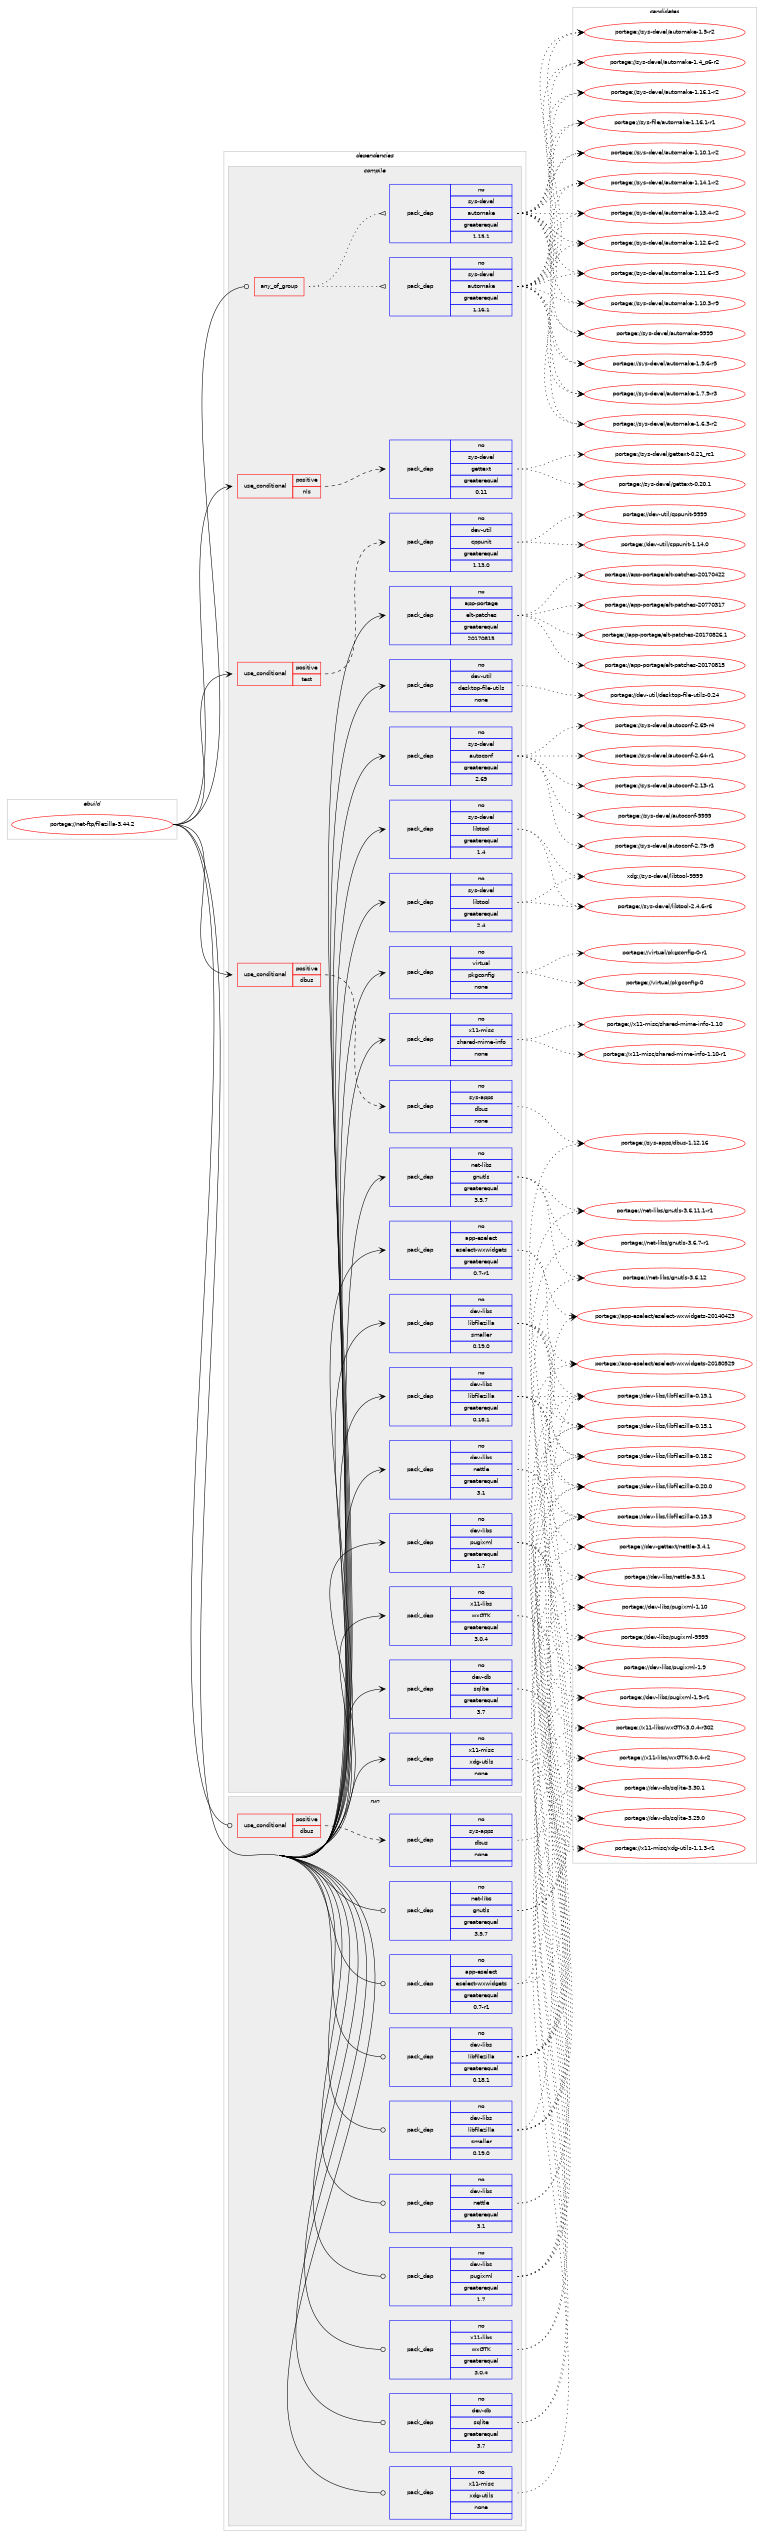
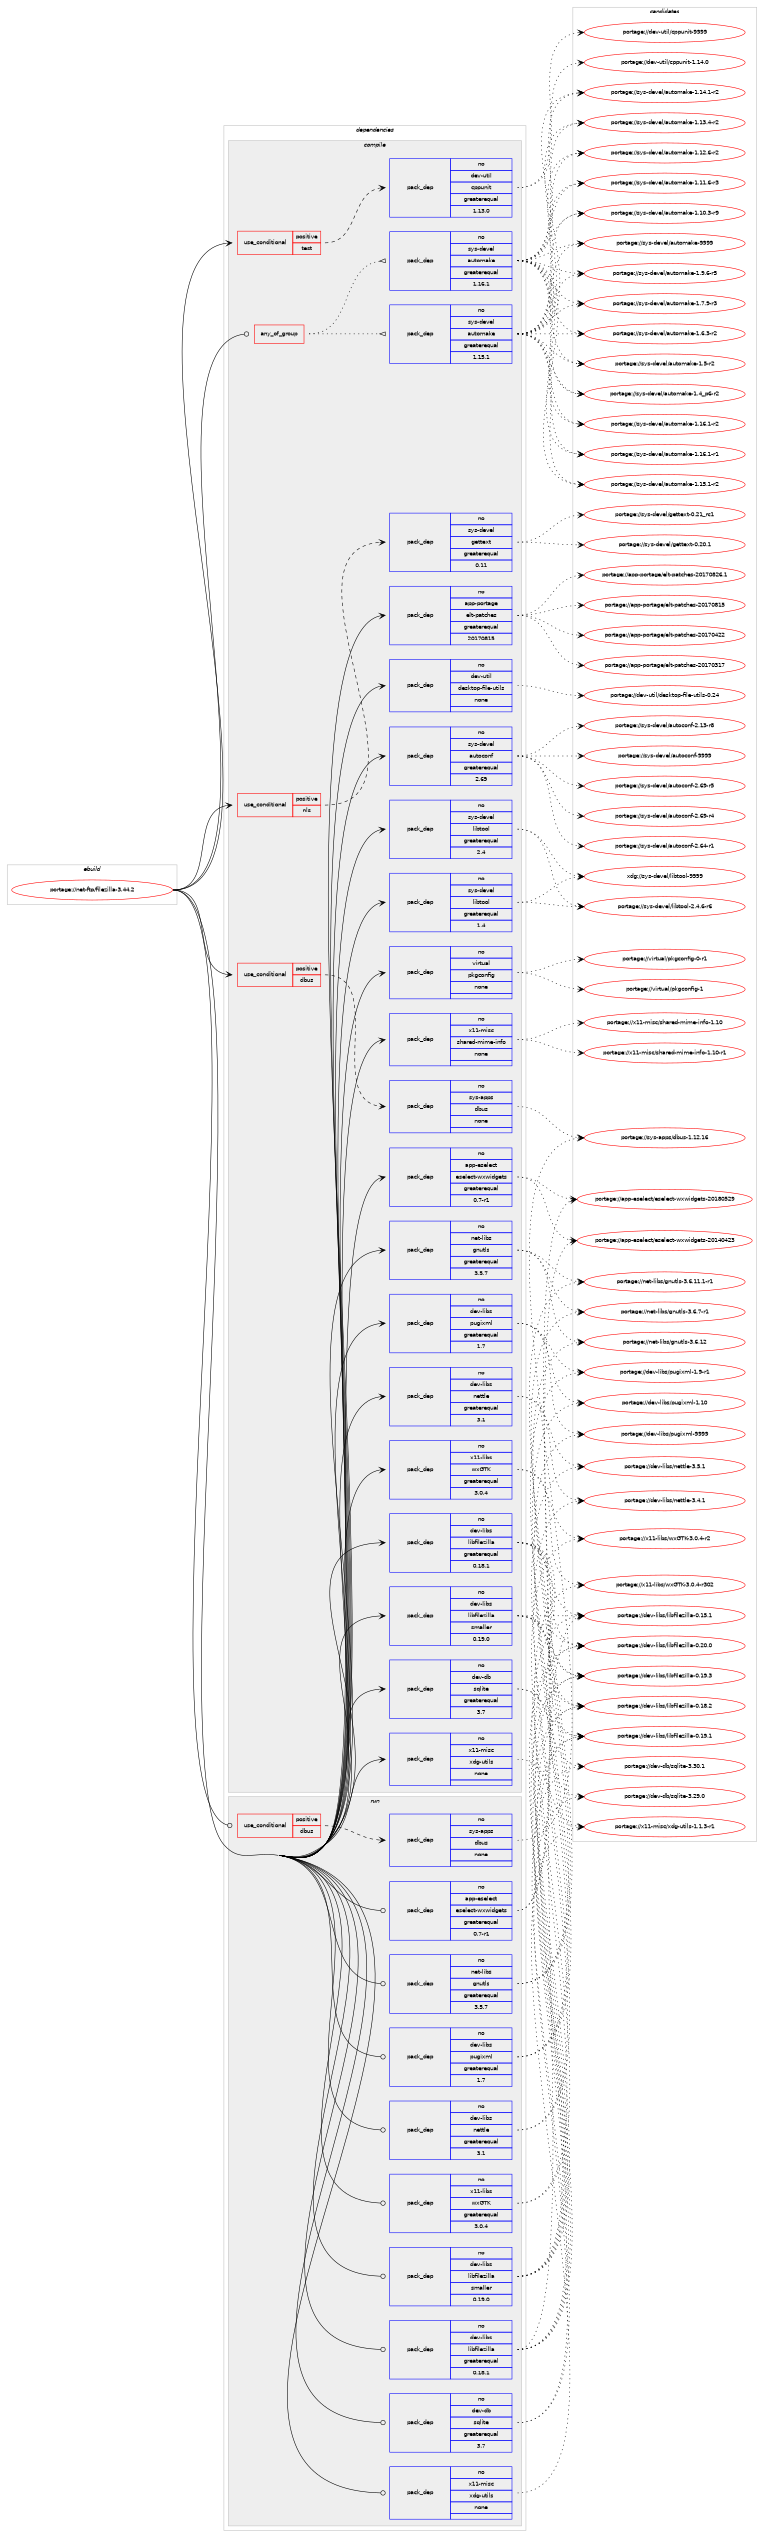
(665, 123) -> (665, 454)
(665, 153) -> (665, 485)
(665, 605) -> (665, 666)
(665, 786) -> (665, 726)
(665, 846) -> (665, 786)
(665, 983) -> (665, 989)
(665, 1547) -> (665, 1501)
(665, 1668) -> none
